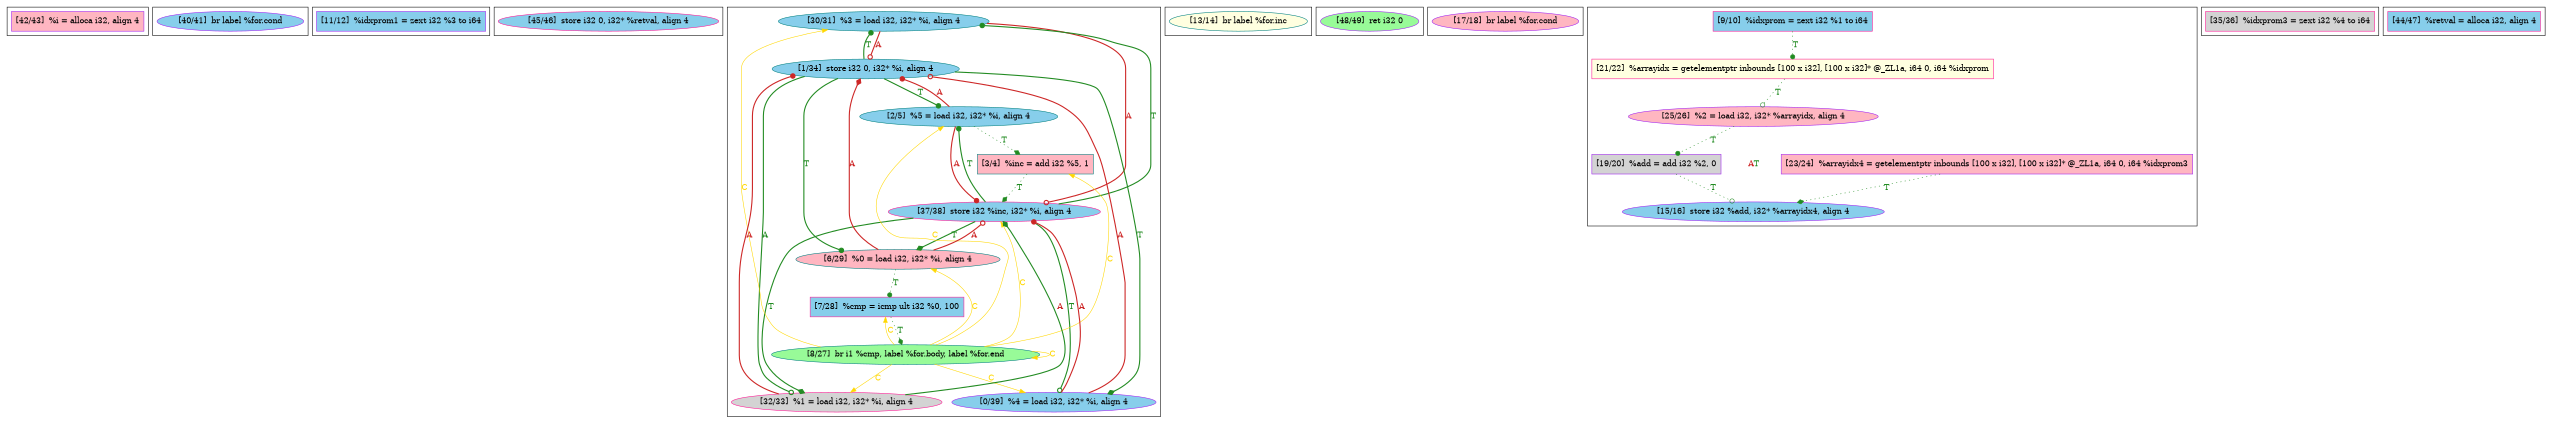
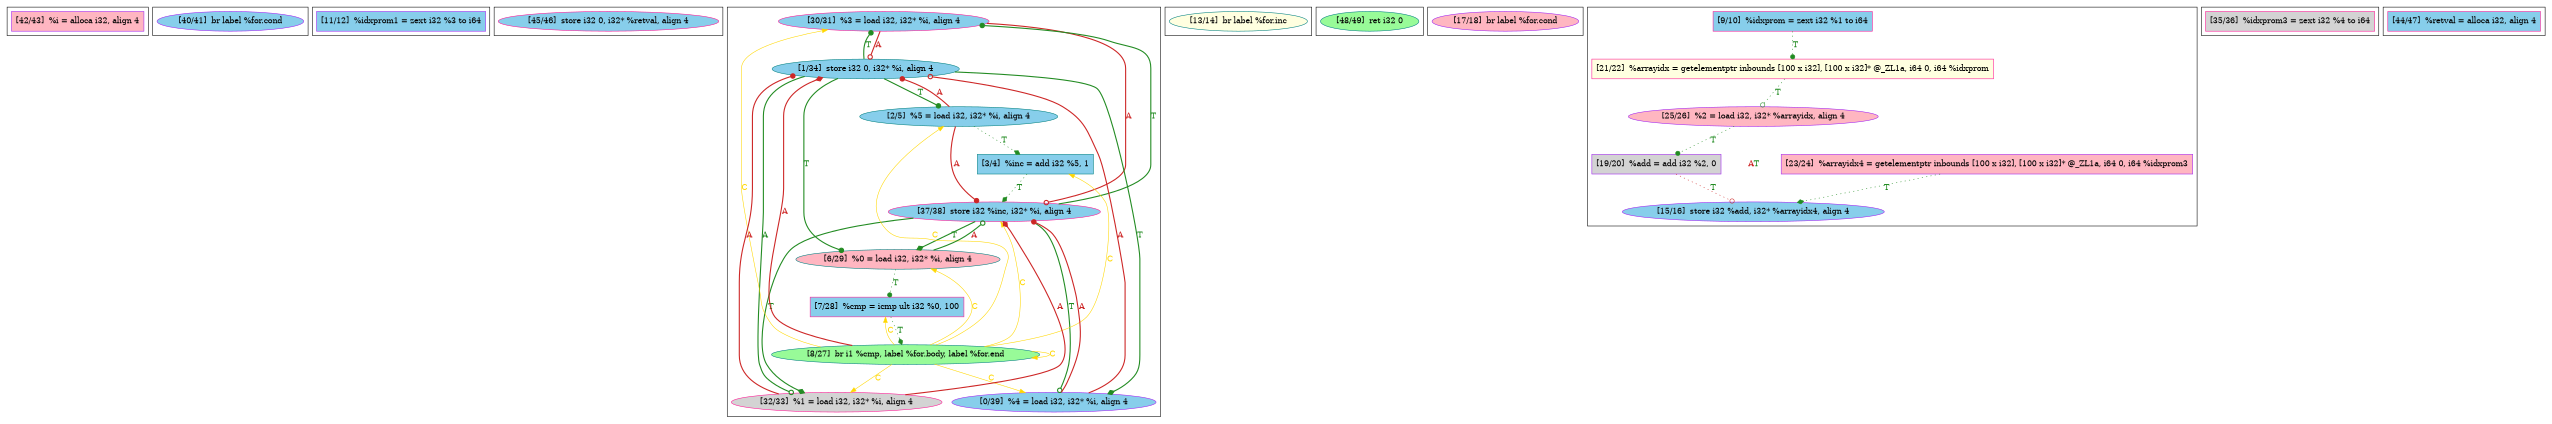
(884, 21) -> (884, 21)
(1370, 21) -> (1370, 21)
(1035, 164) -> (1035, 164)
(965, 169) -> none
(849, 173) -> (777, 233)
(1703, 187) -> (1703, 187)
(963, 237) -> (963, 237)
(1058, 366) -> (1058, 366)
